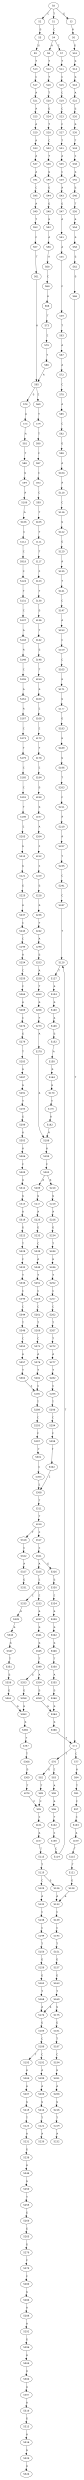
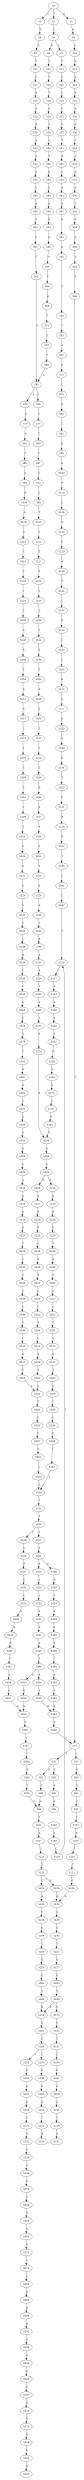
(32, 1595) -> (24, 1595)
(54, 1816) -> none
